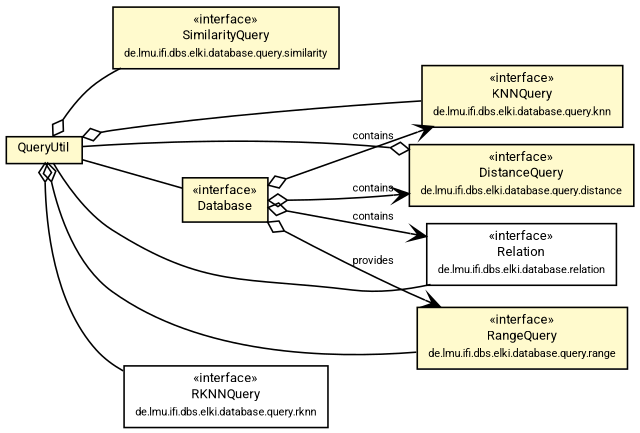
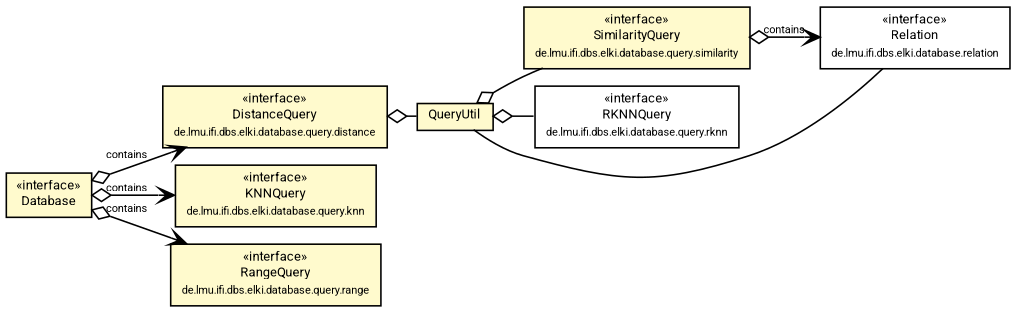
(261, 113) -> none
(132, 174) -> none
(349, 222) -> (787, 37)
(374, 262) -> (127, 209)
(197, 332) -> none
